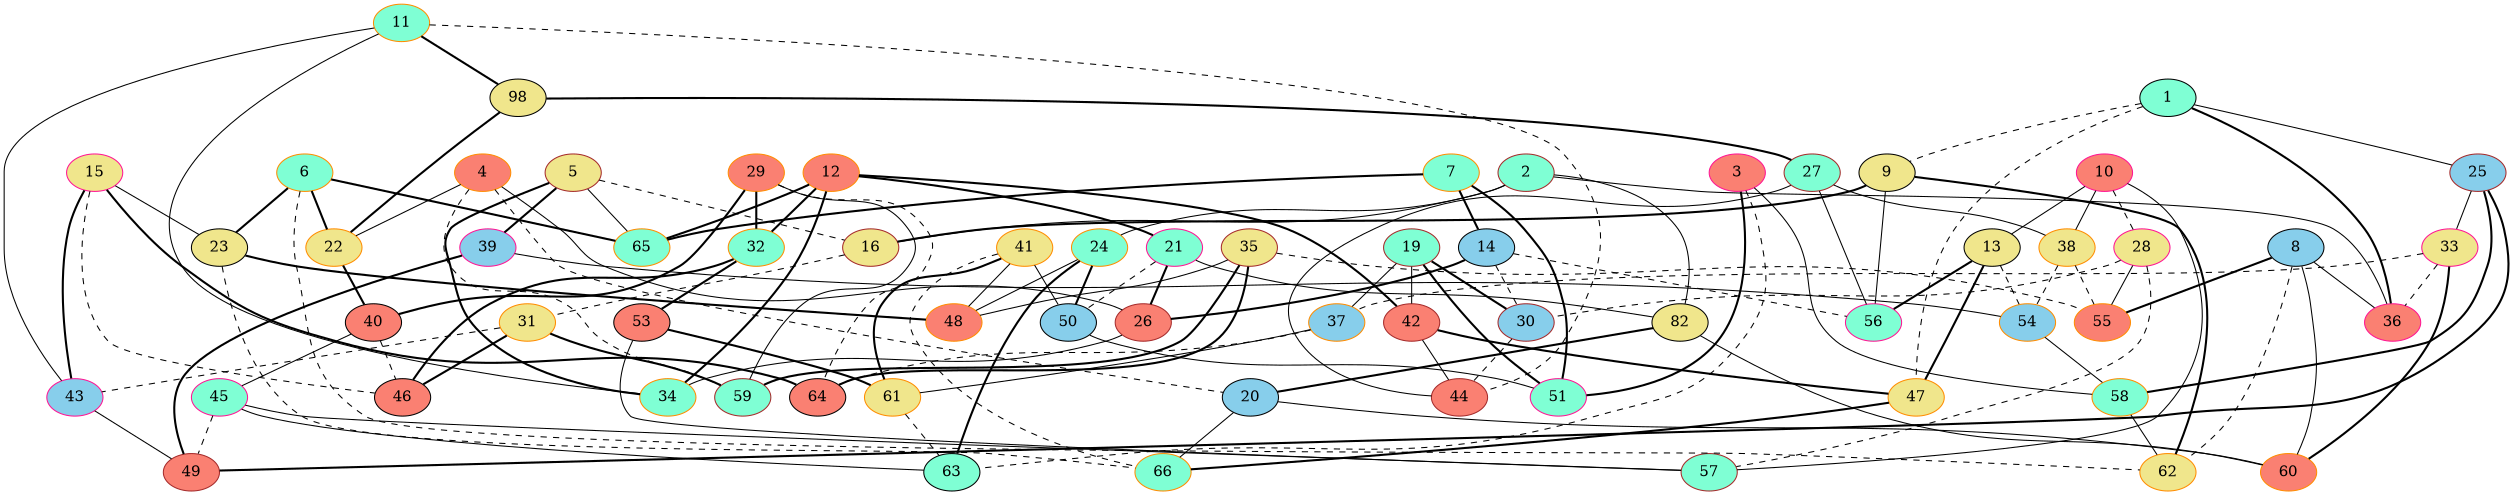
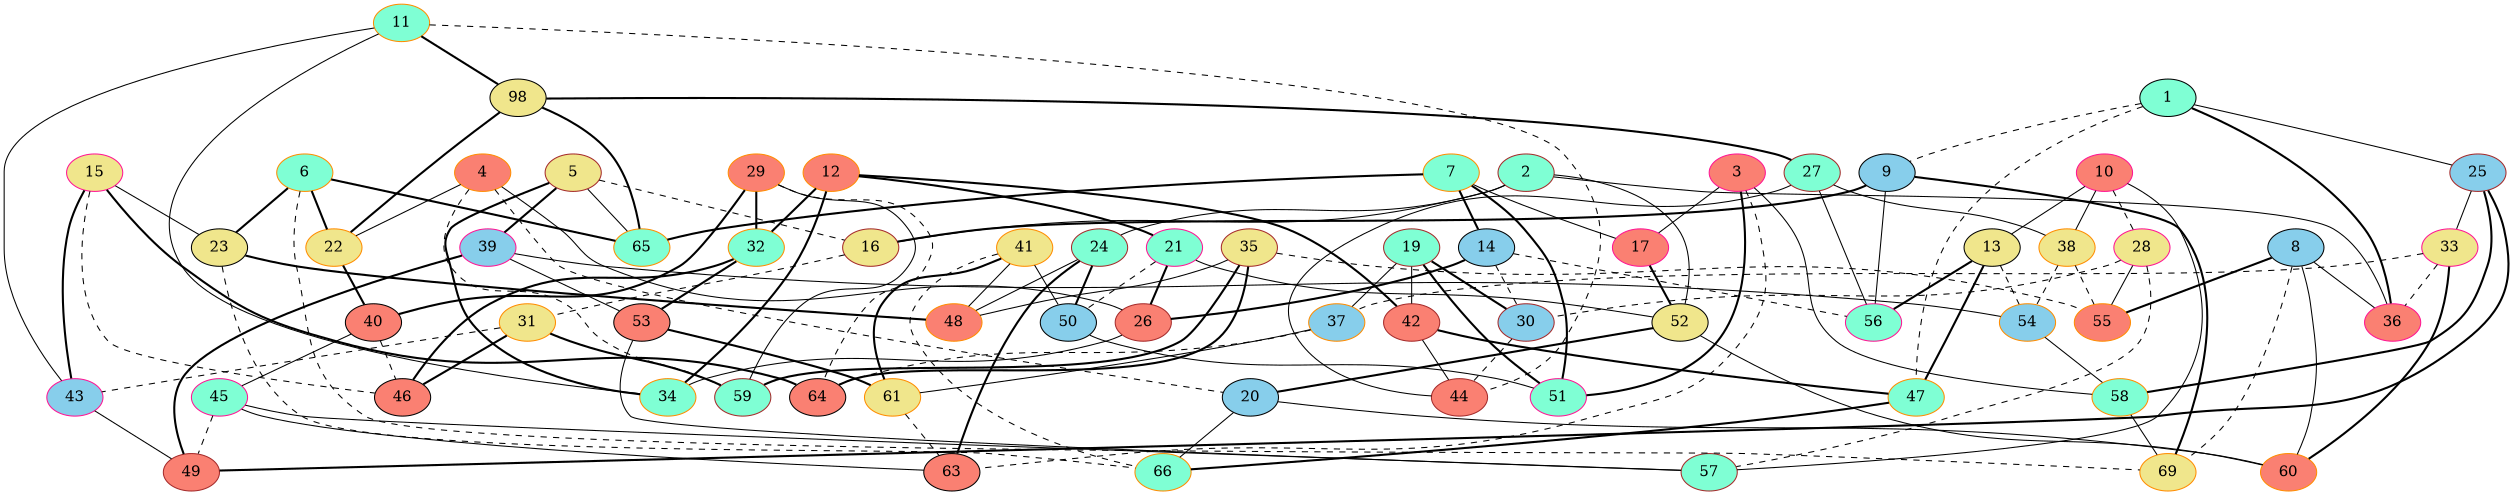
(1887, 173) -> (1887, 173)
(749, 209) -> (610, 153)
(1100, 248) -> (1100, 248)
none -> (1641, 248)
none -> (568, 286)
(1680, 322) -> (1680, 322)
(1916, 397) -> (1916, 397)
(952, 472) -> (952, 472)
(2168, 472) -> (2168, 472)
